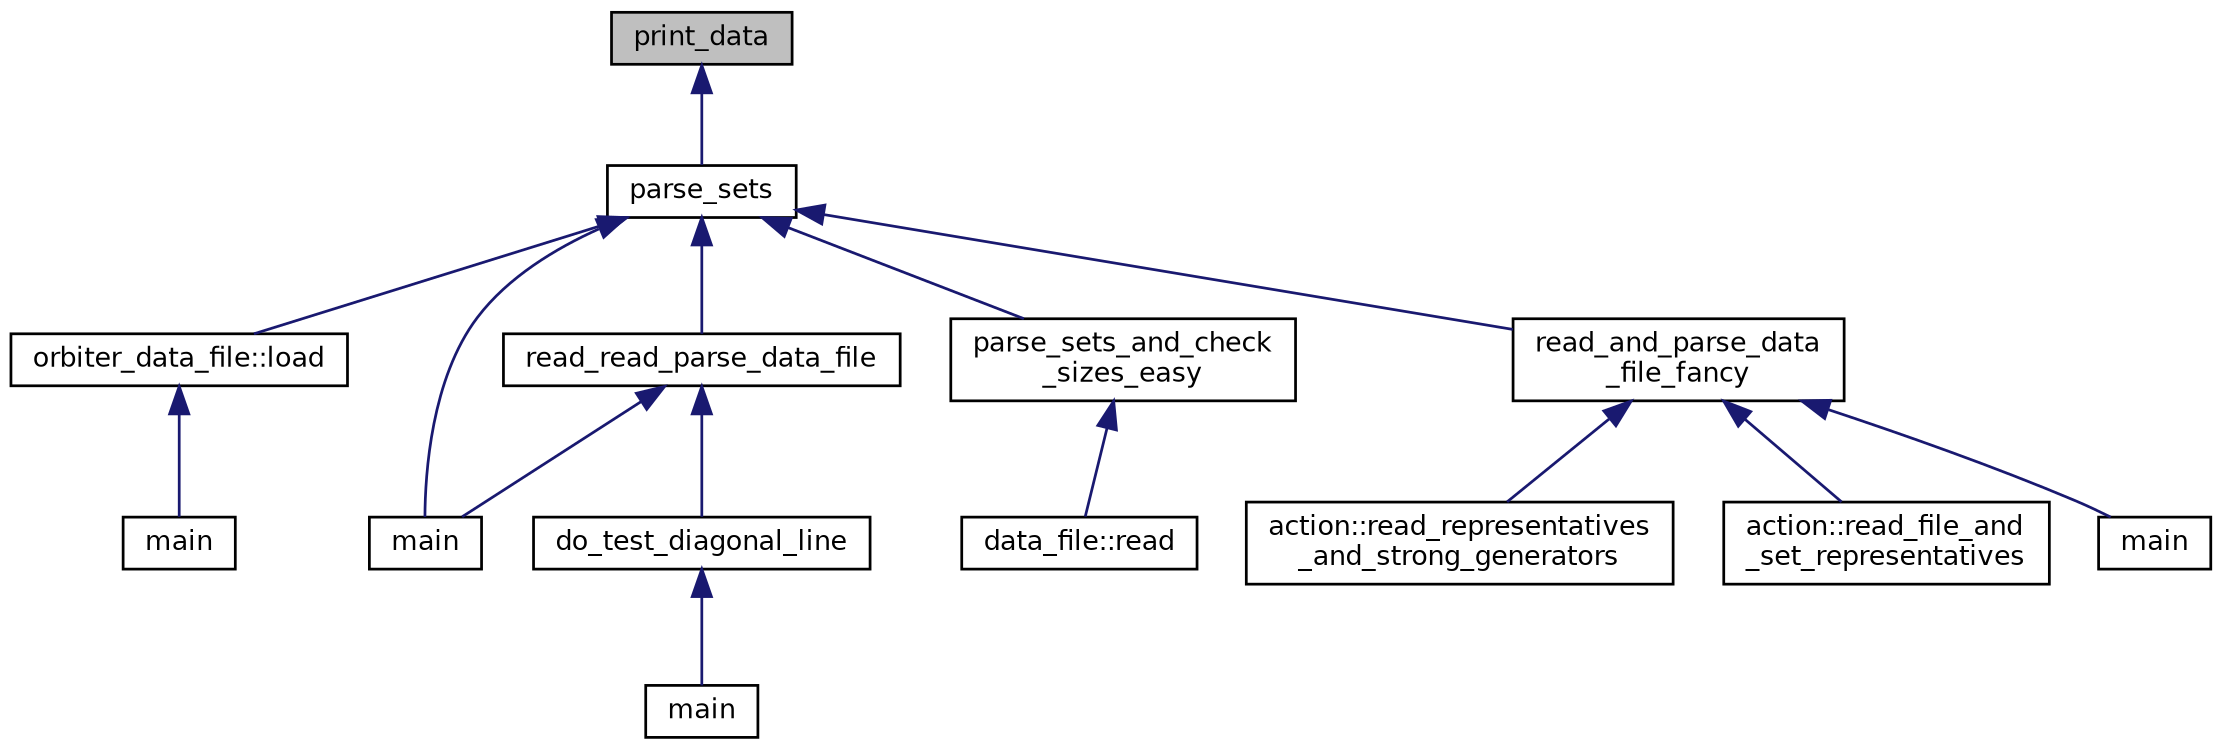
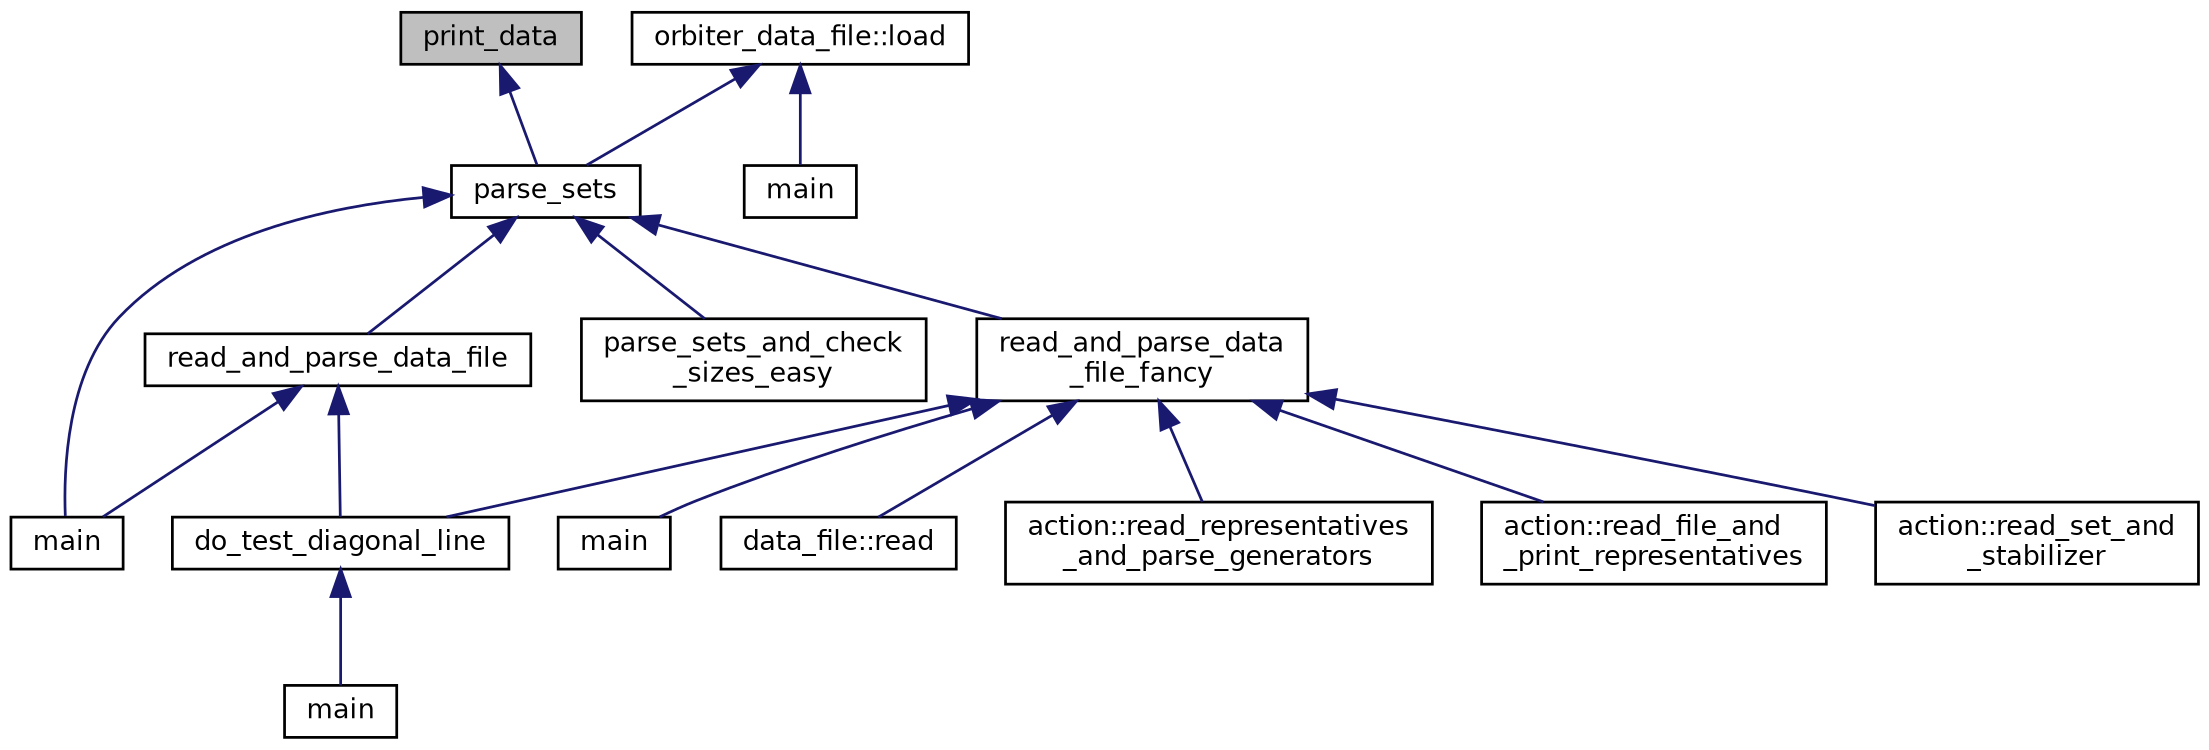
(427, 280) -> (661, 122)
(702, 360) -> (338, 360)
none -> (698, 461)
(1096, 472) -> (966, 466)
(1460, 543) -> (1219, 543)
(1887, 543) -> (1654, 543)
none -> (2037, 543)
